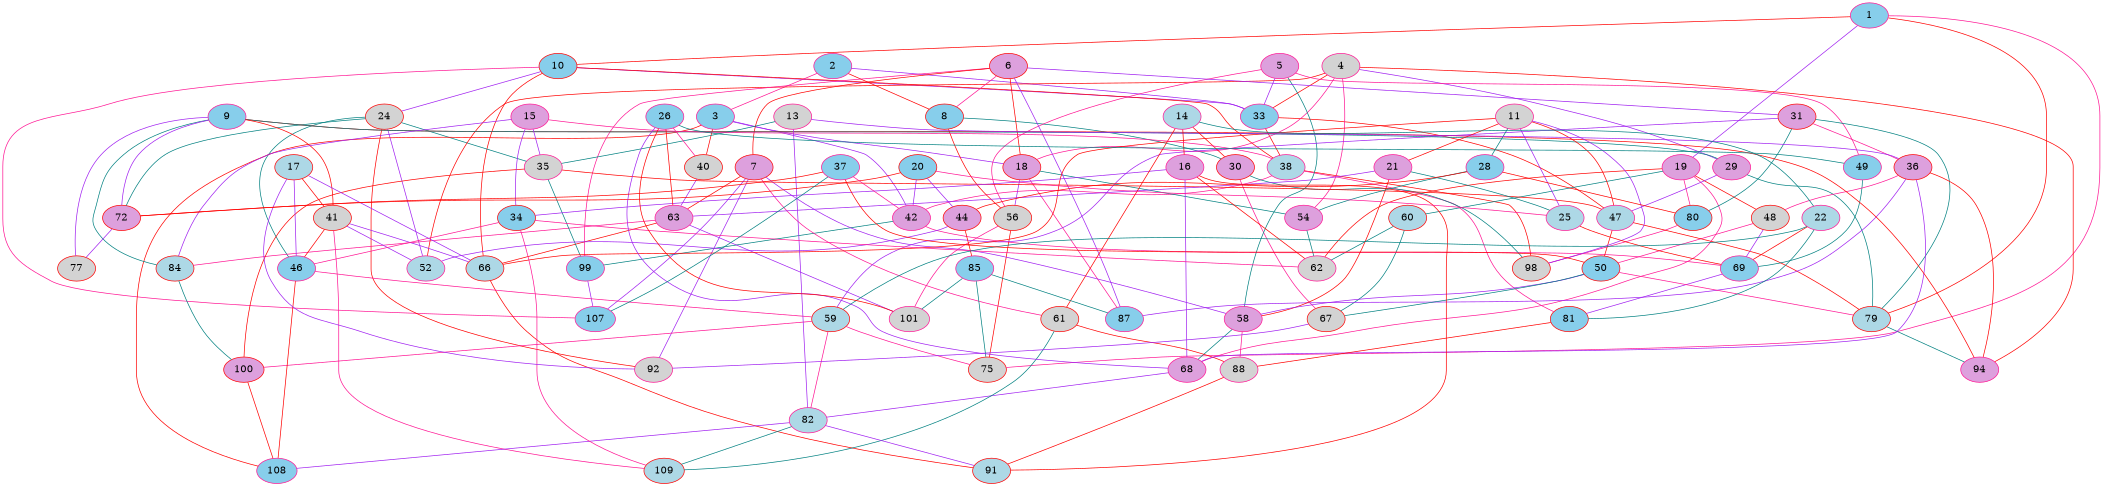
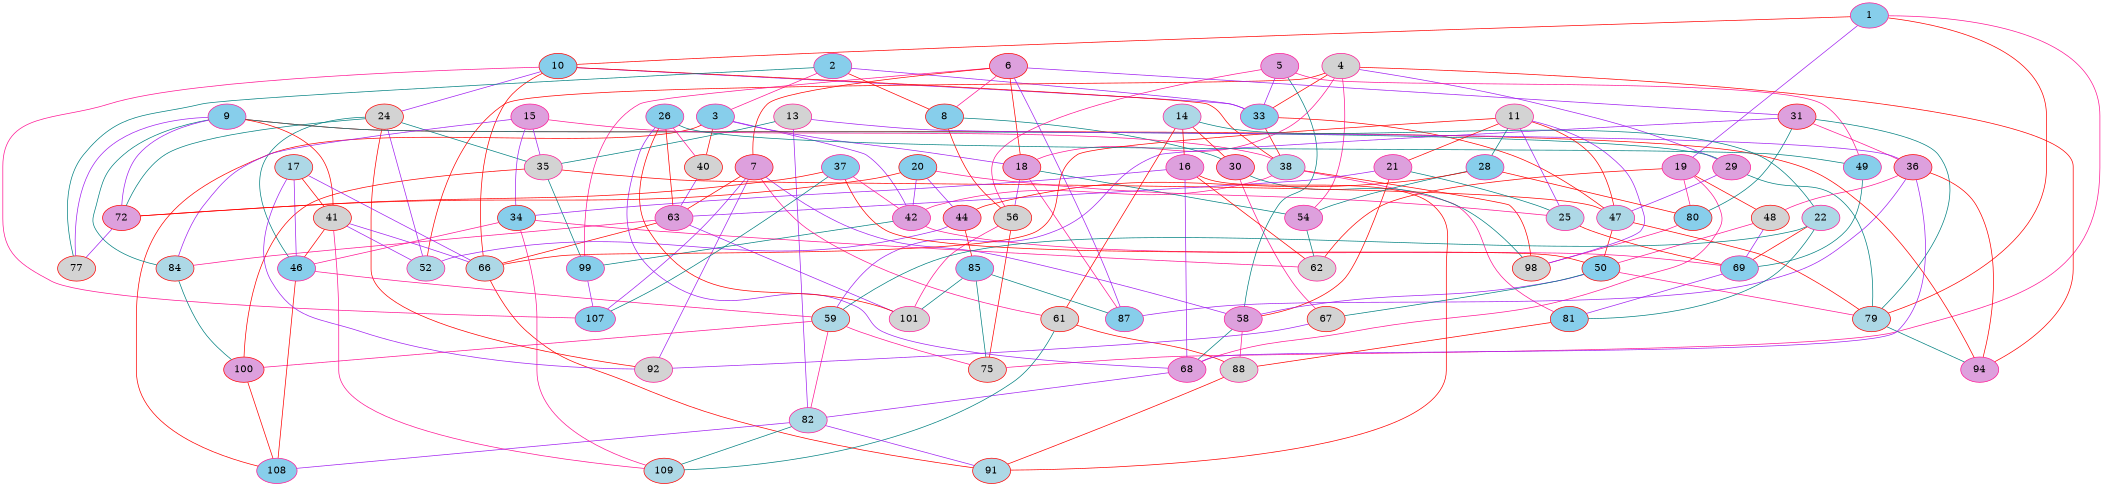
none -> (389, 90)
(1408, 218) -> none
